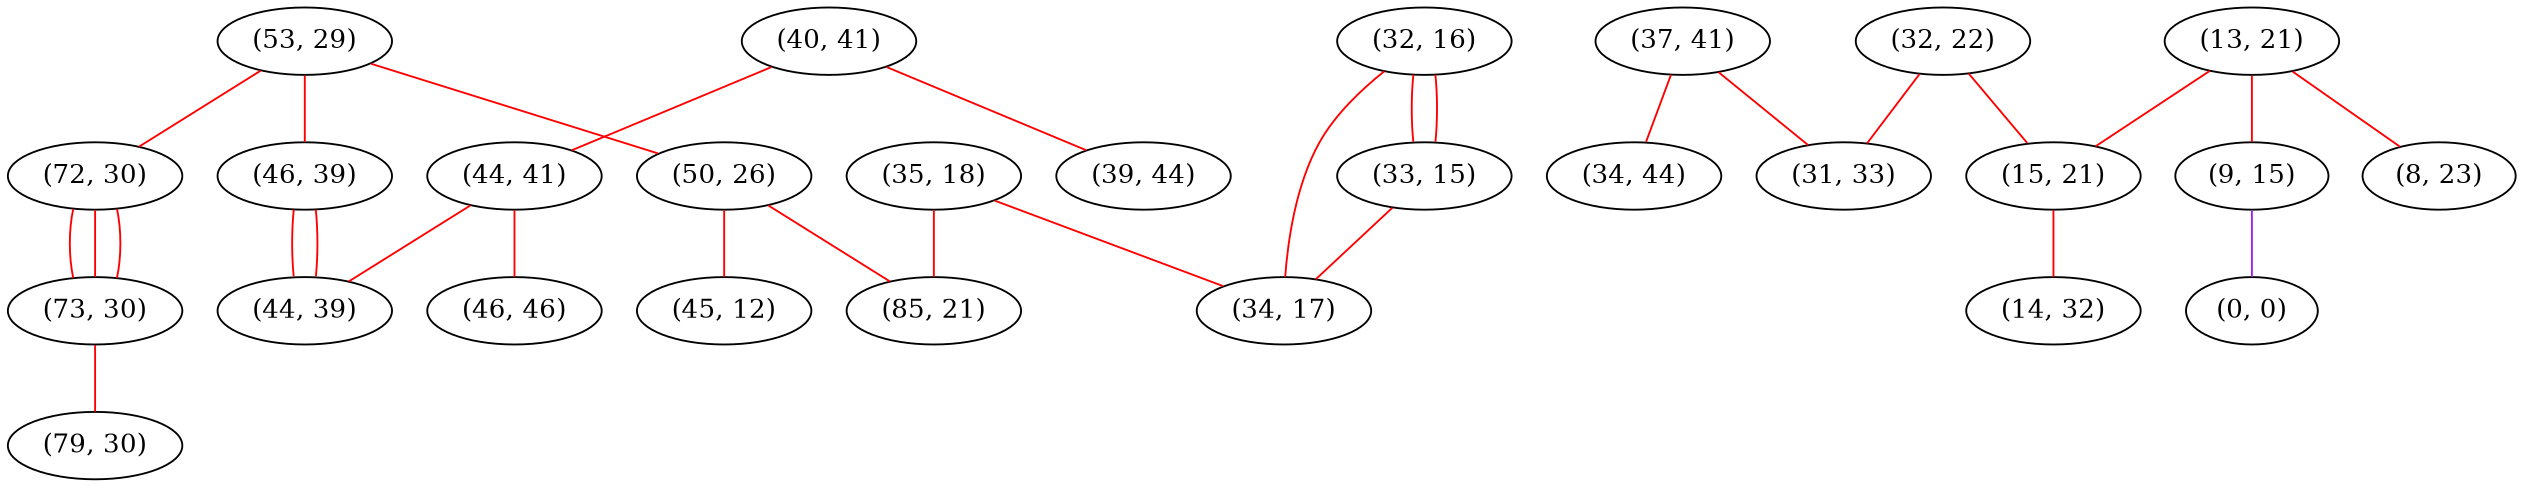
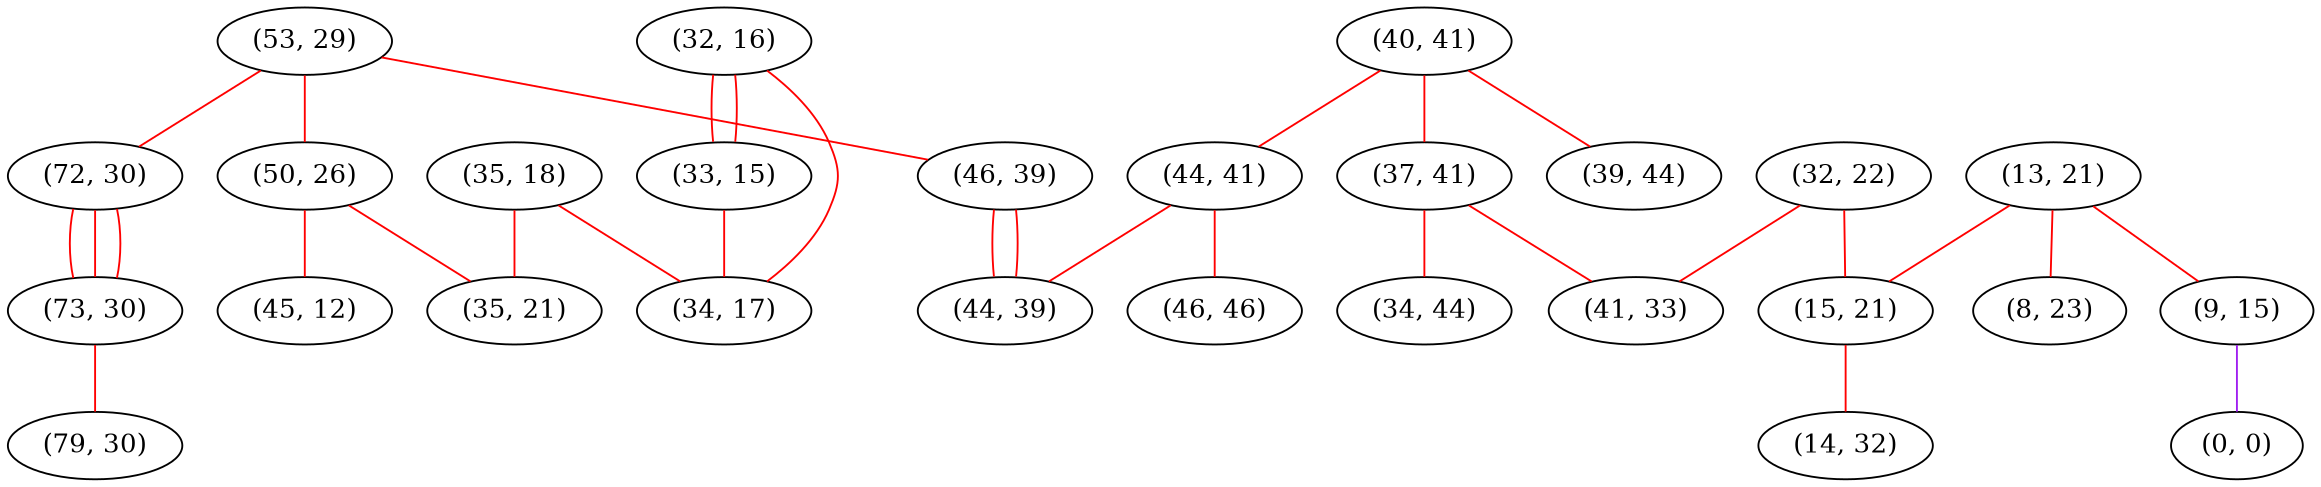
none -> (1424, 109)
(1844, 176) -> (1636, 311)
(934, 311) -> (514, 311)
